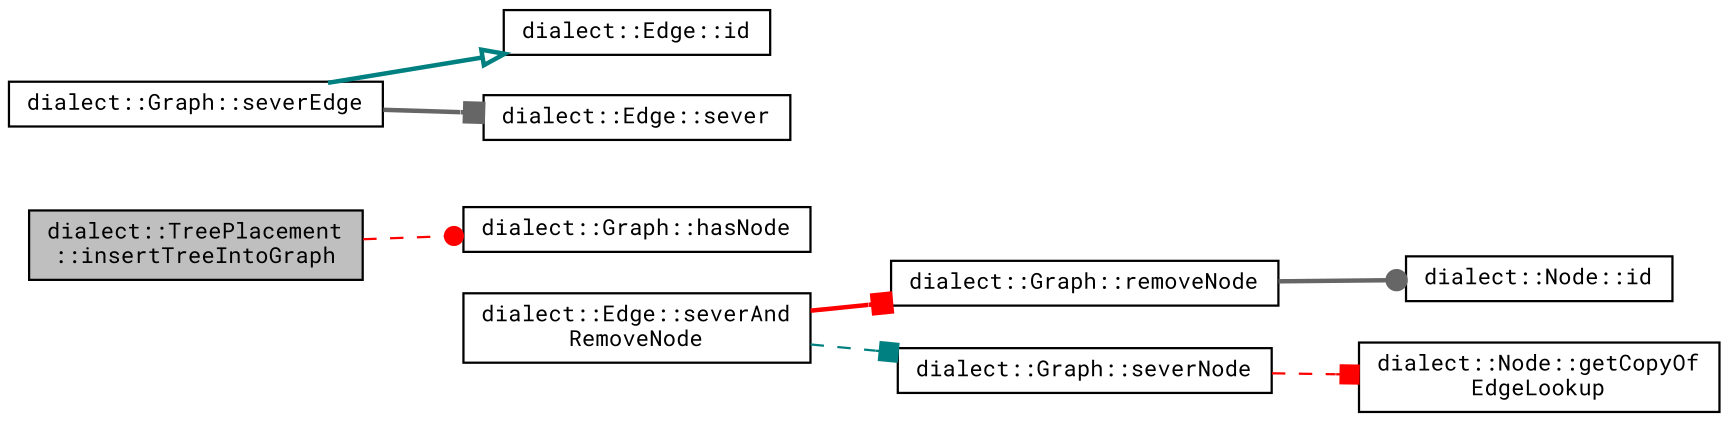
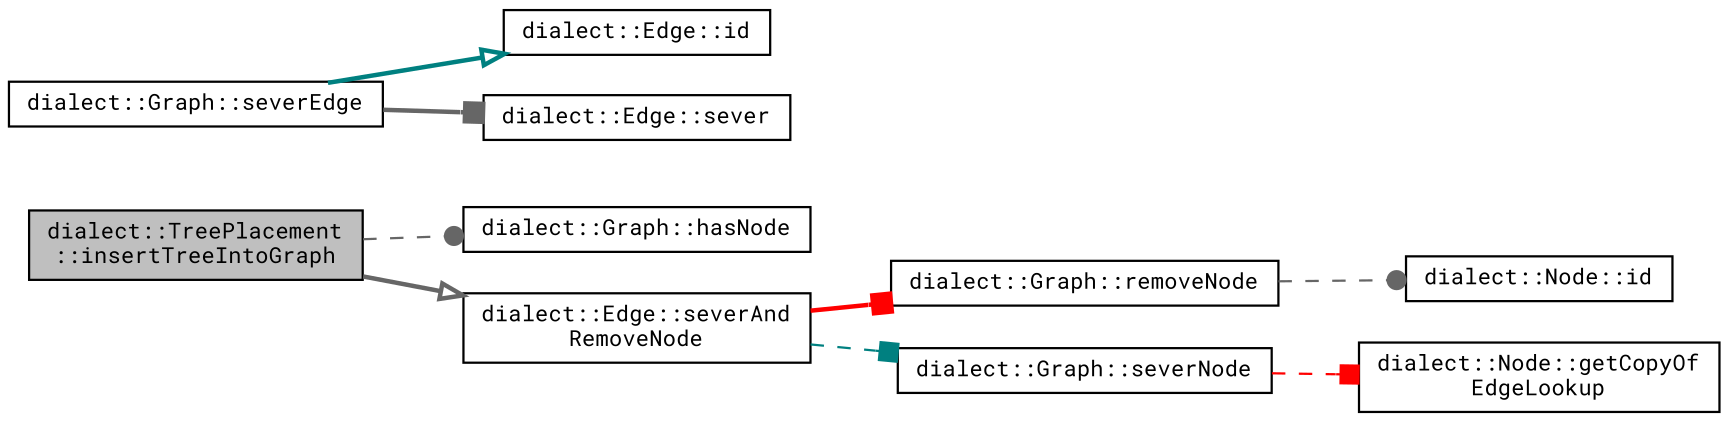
(404, 238) -> (404, 238)
(1333, 281) -> (1333, 281)
none -> (402, 284)
